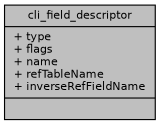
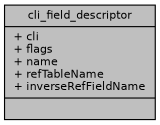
(33, 37) -> (27, 37)
